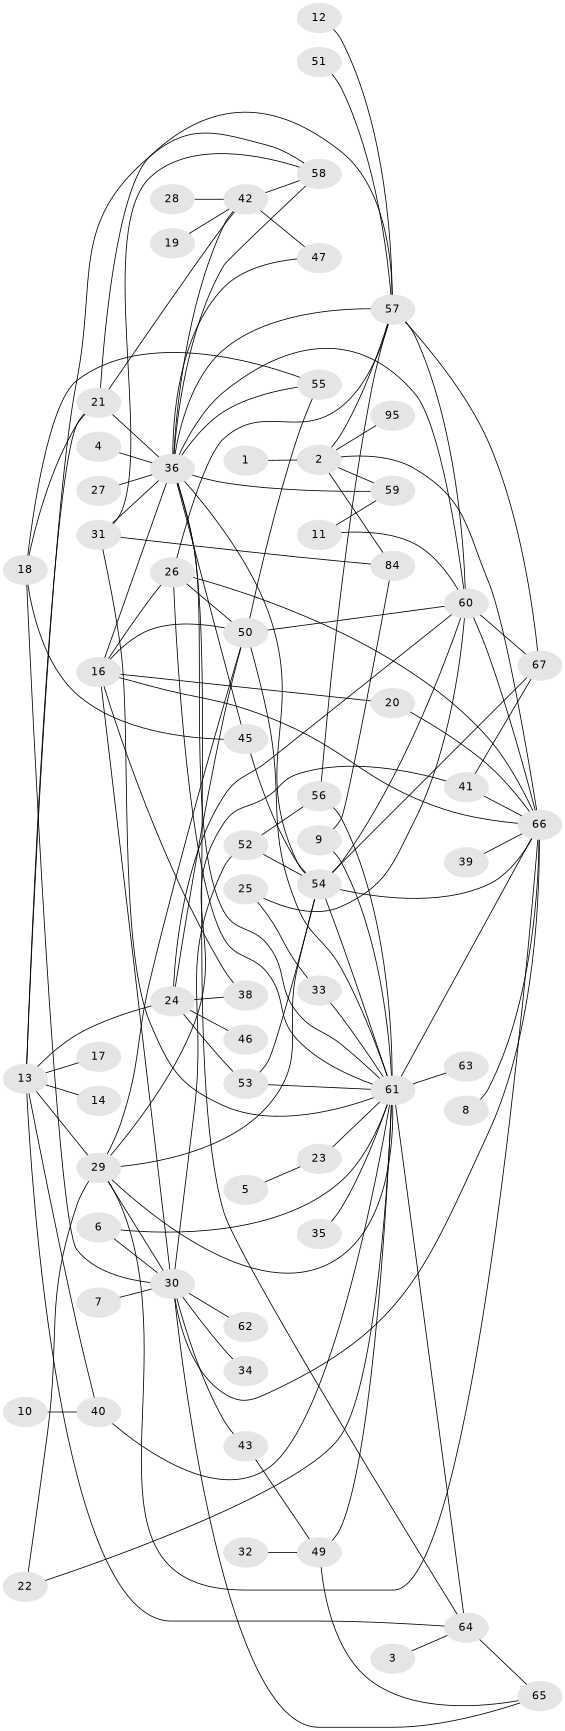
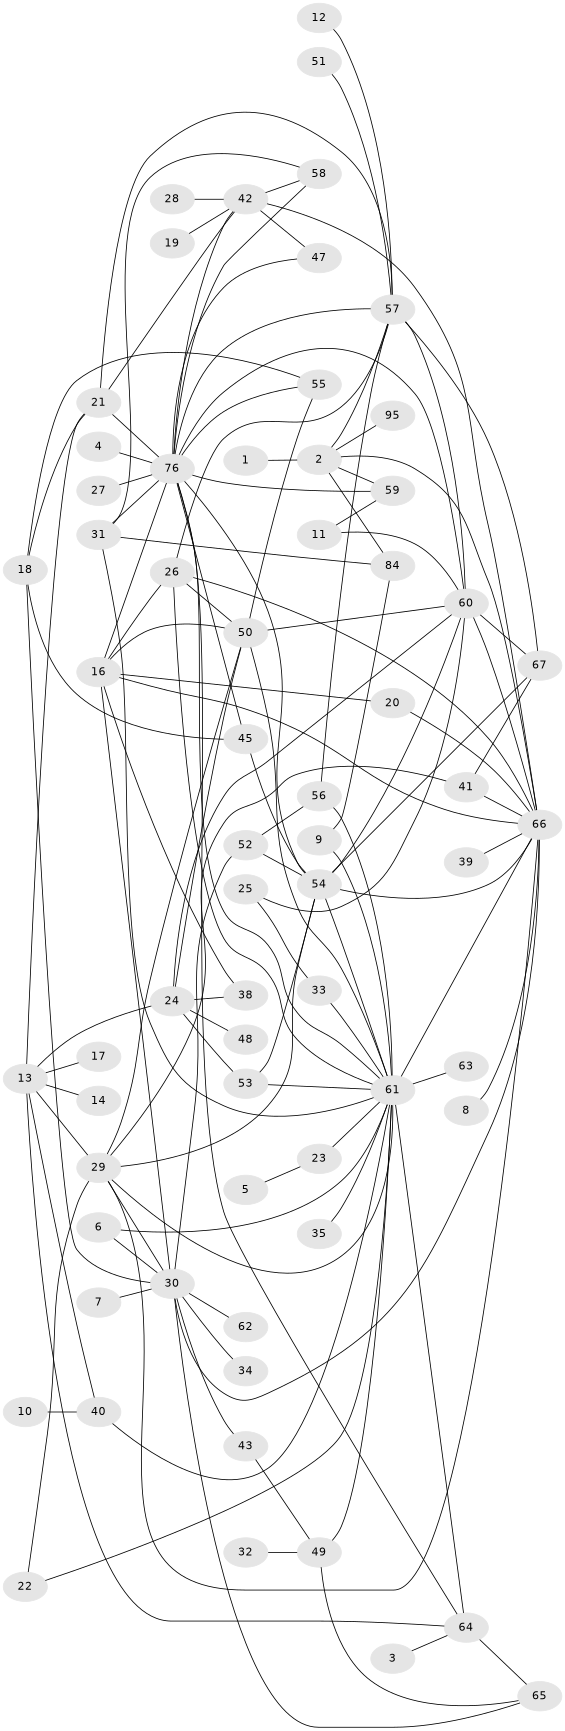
(73, 409) -> none
none -> (476, 458)
(172, 469) -> (172, 469)
(246, 1040) -> (246, 1040)
